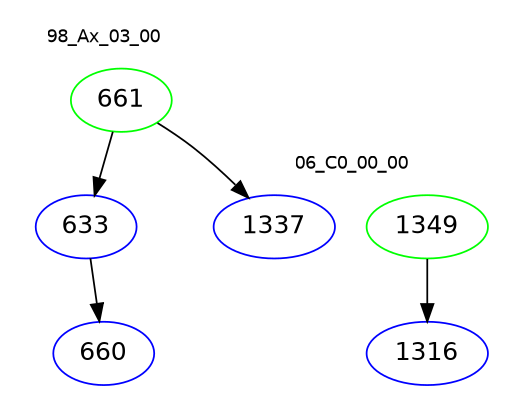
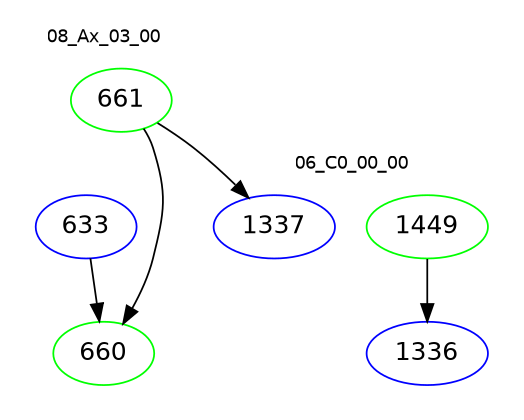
(104, 38) -> (104, 38)
(106, 155) -> (161, 219)
(427, 227) -> (427, 227)
(104, 353) -> (104, 353)
(427, 353) -> (427, 353)
